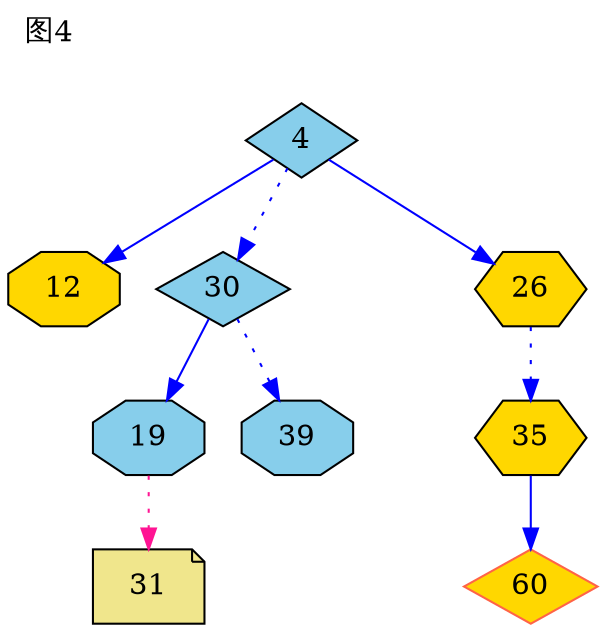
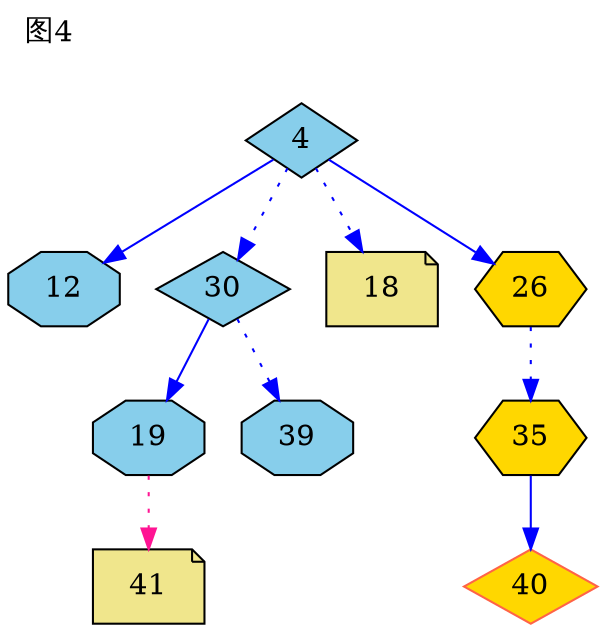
(64, 289) -> (64, 289)
none -> (382, 289)
(149, 587) -> (149, 587)
(531, 587) -> (531, 587)
